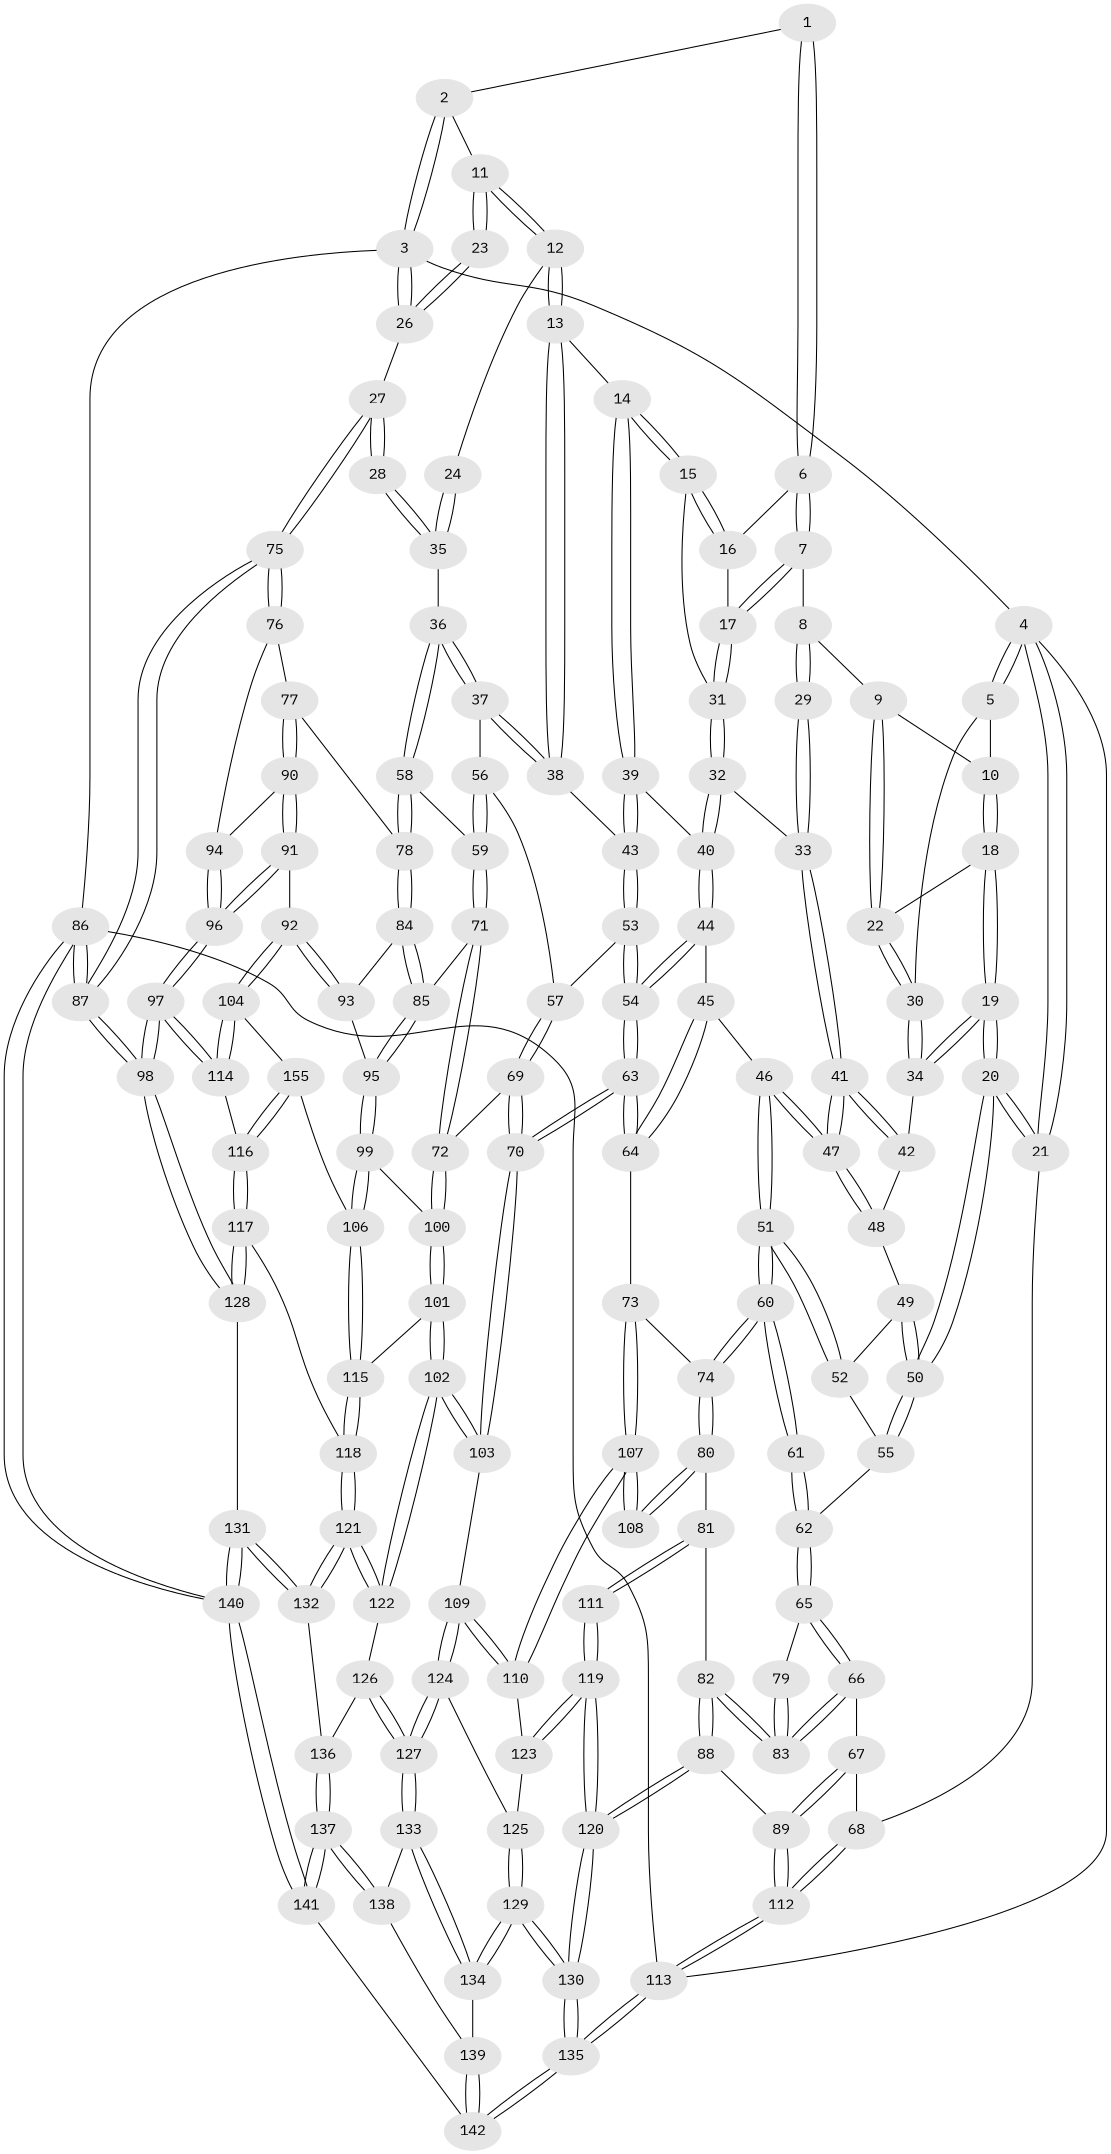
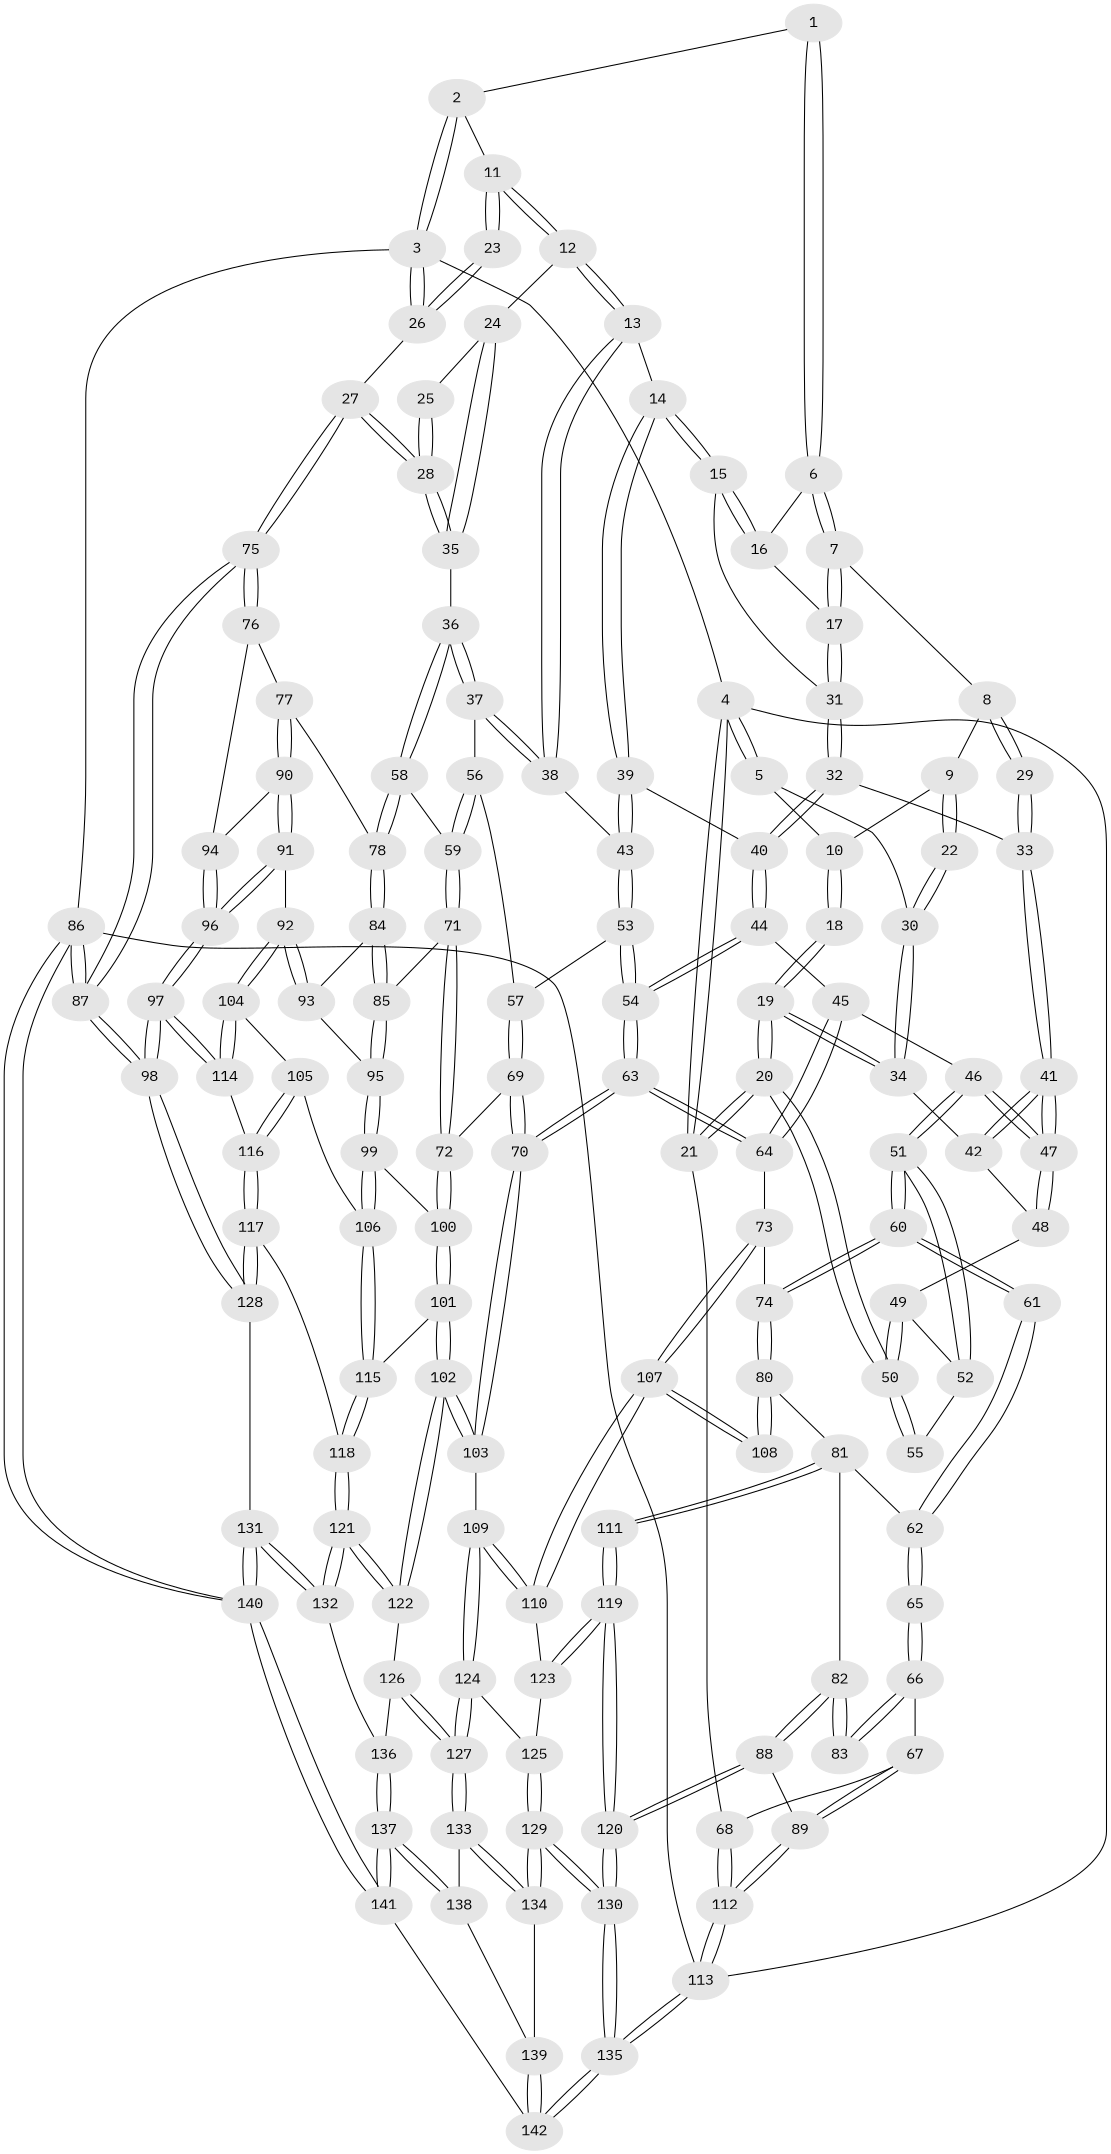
none -> (426, 400)
(933, 889) -> none
(296, 1077) -> (300, 1077)
(845, 1491) -> (877, 1491)
(781, 1680) -> none
